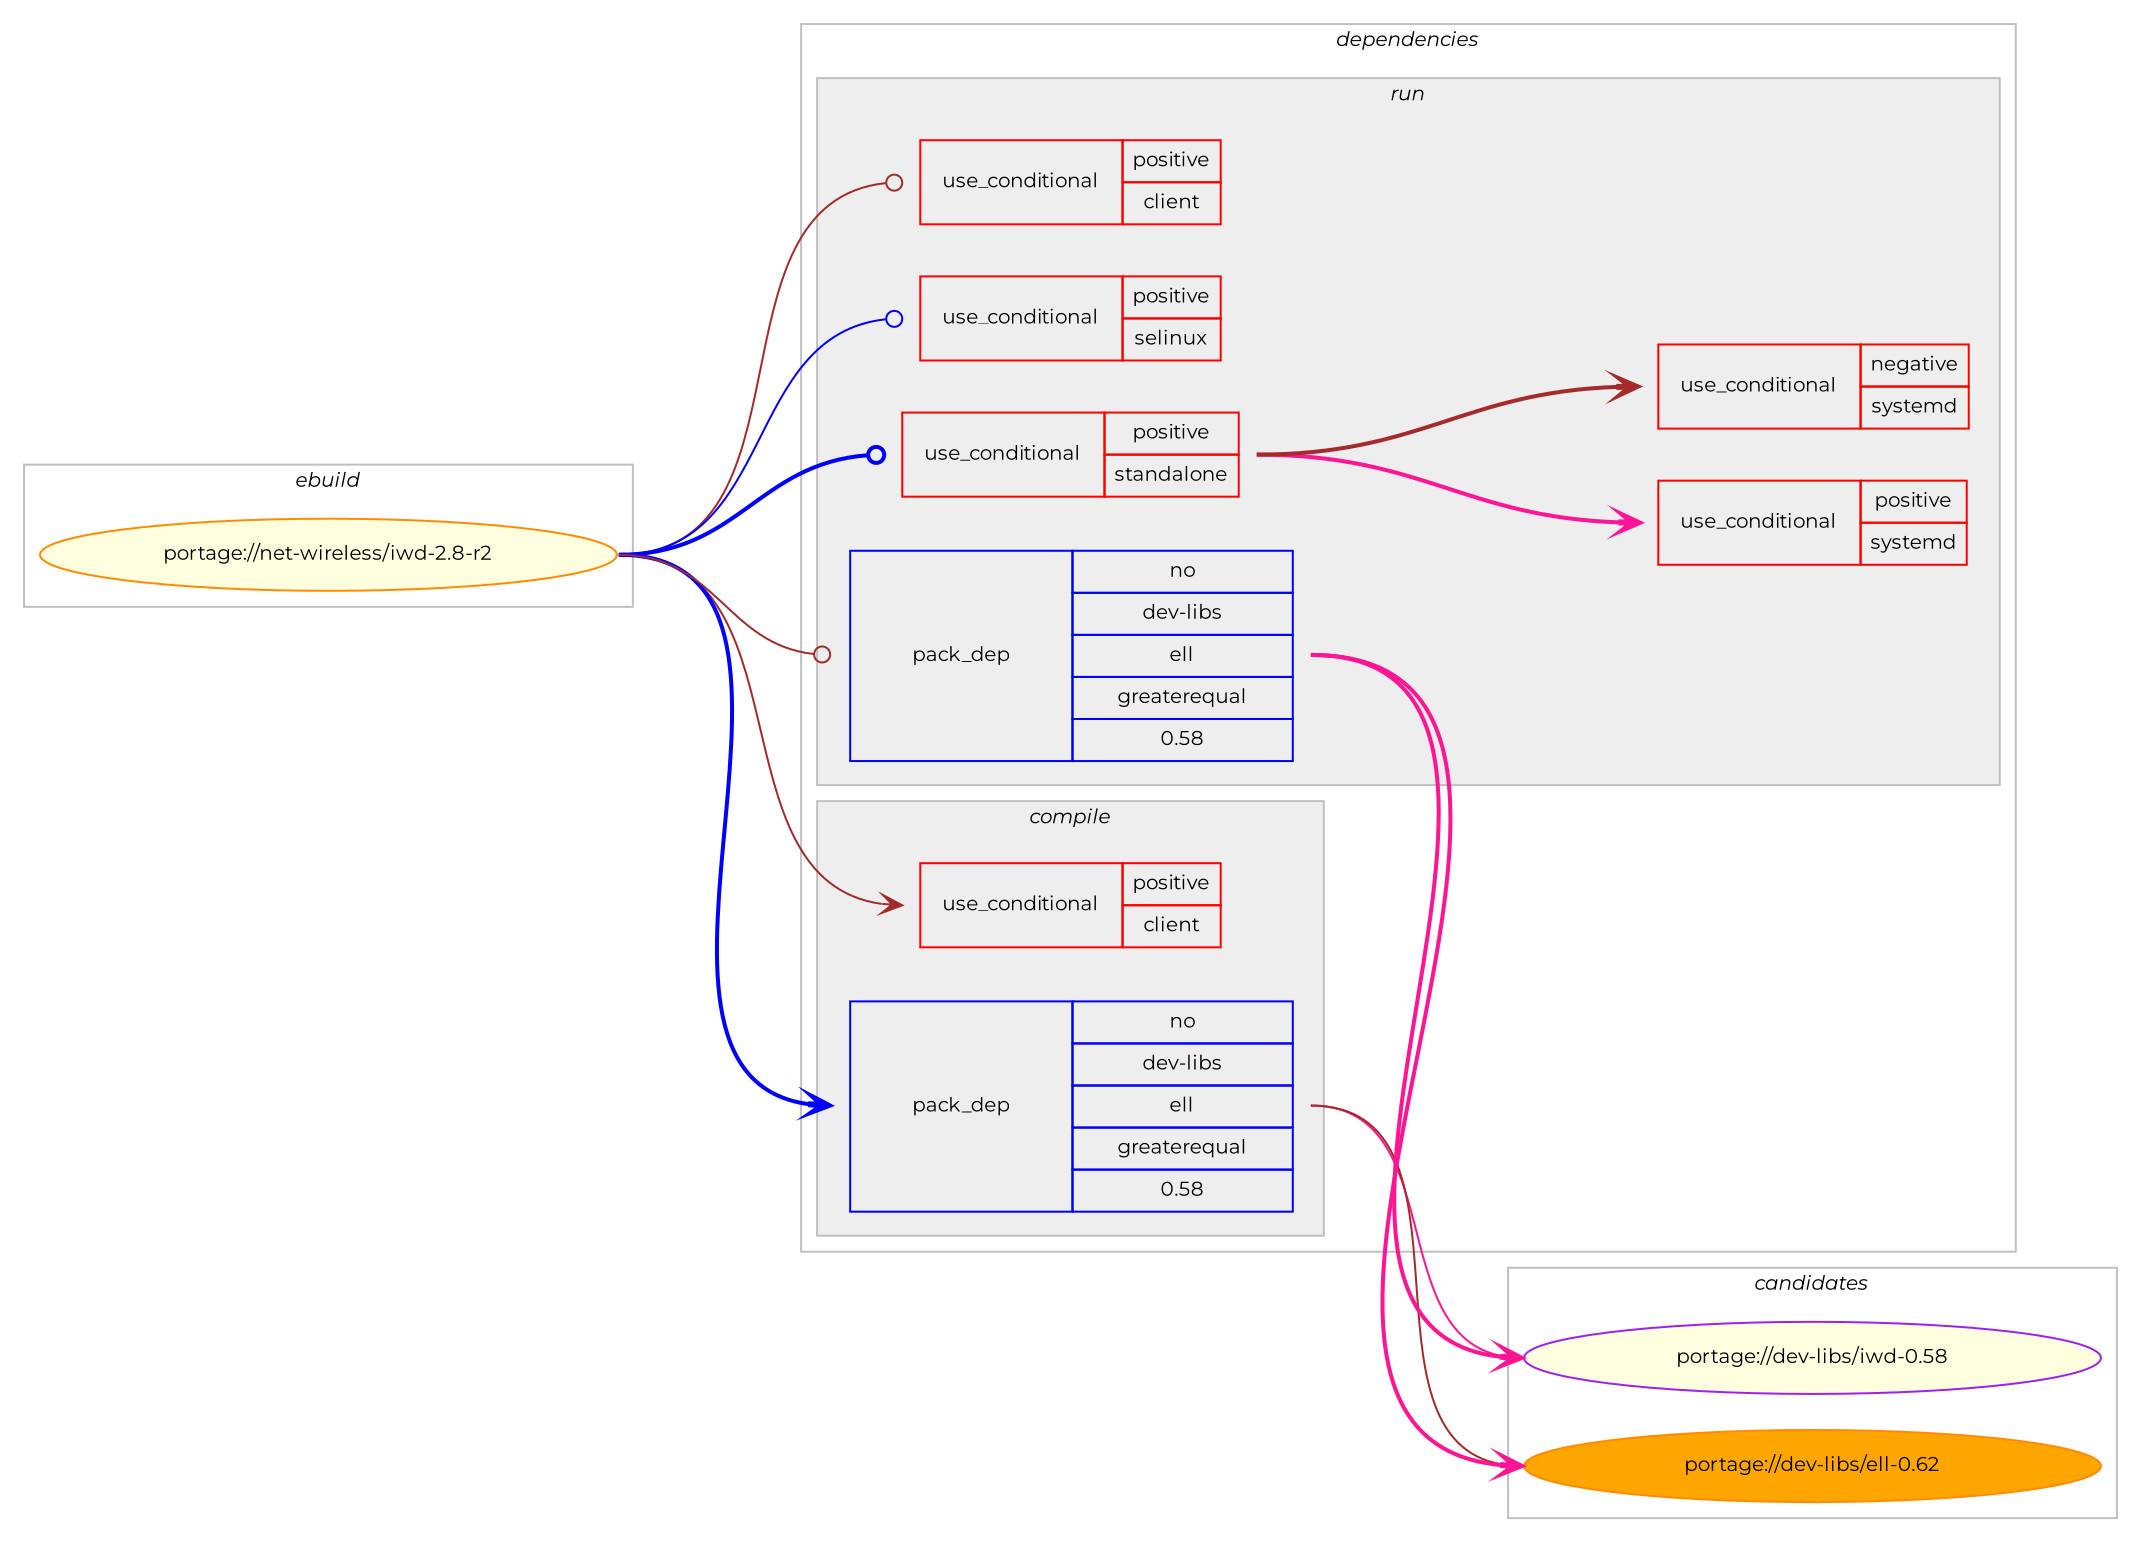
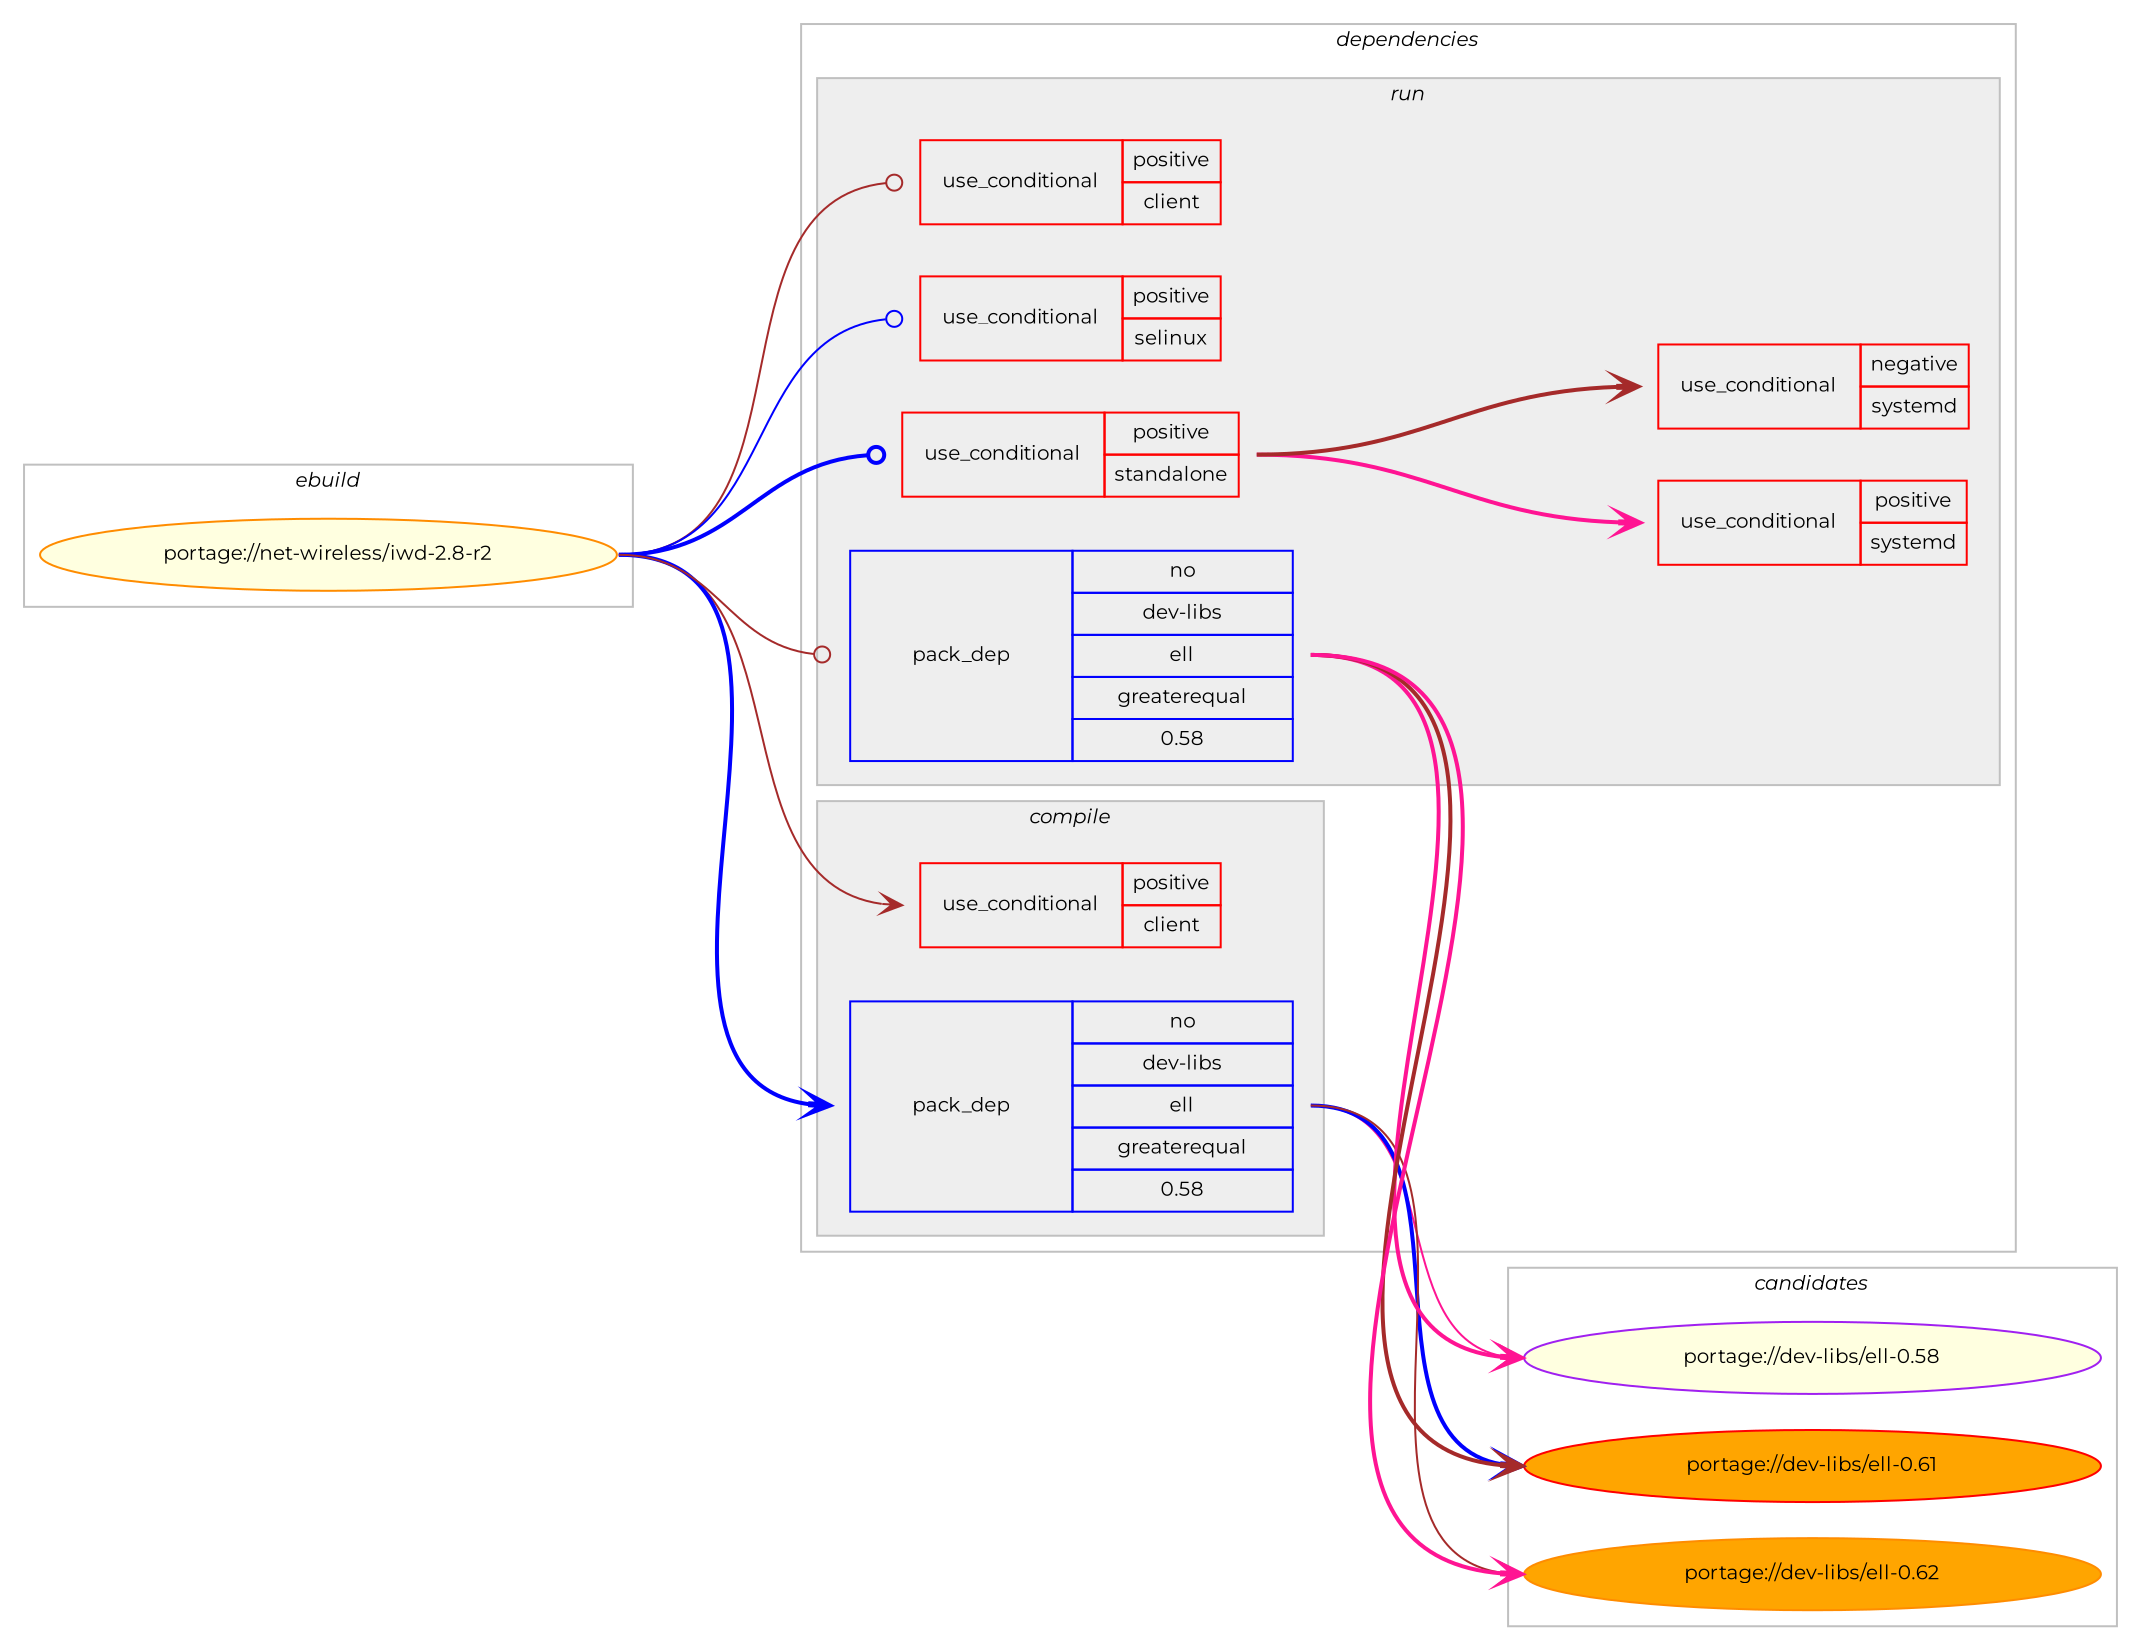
(1813, 1358) -> (1813, 1358)
none -> (1813, 1466)
